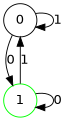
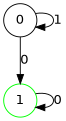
(20, 65) -> none
